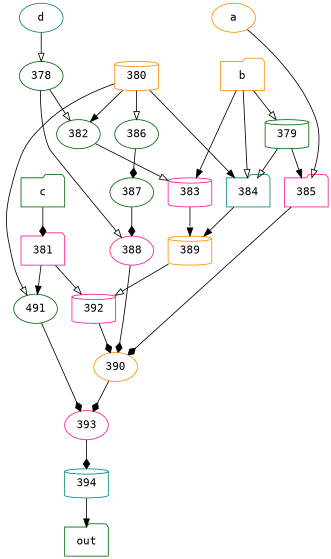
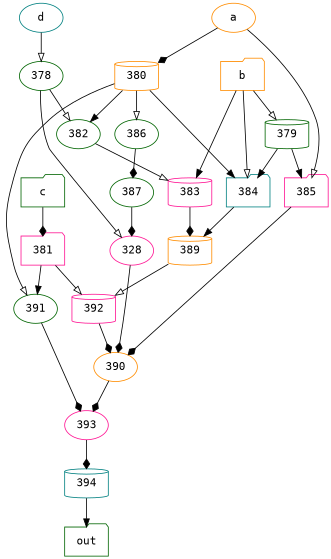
none -> (192, 43)
(270, 160) -> (270, 160)
(190, 217) -> (190, 217)
(132, 251) -> (132, 251)
(36, 309) -> (36, 309)
